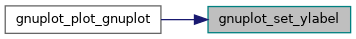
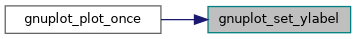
(83, 20) -> (83, 20)
